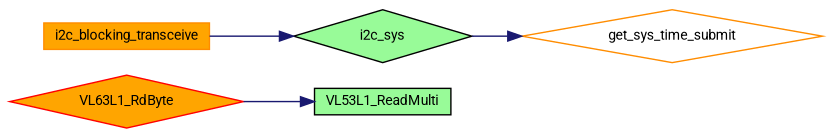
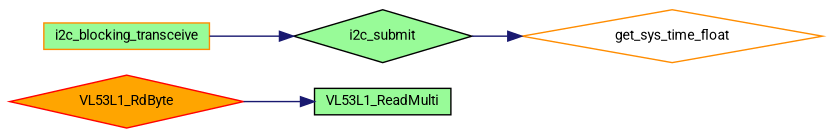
(127, 36) -> (127, 36)
(383, 36) -> (383, 36)
(672, 36) -> (672, 36)
(127, 102) -> (127, 102)
